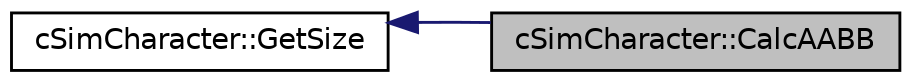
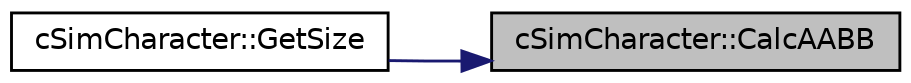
(454, 22) -> (425, 61)
